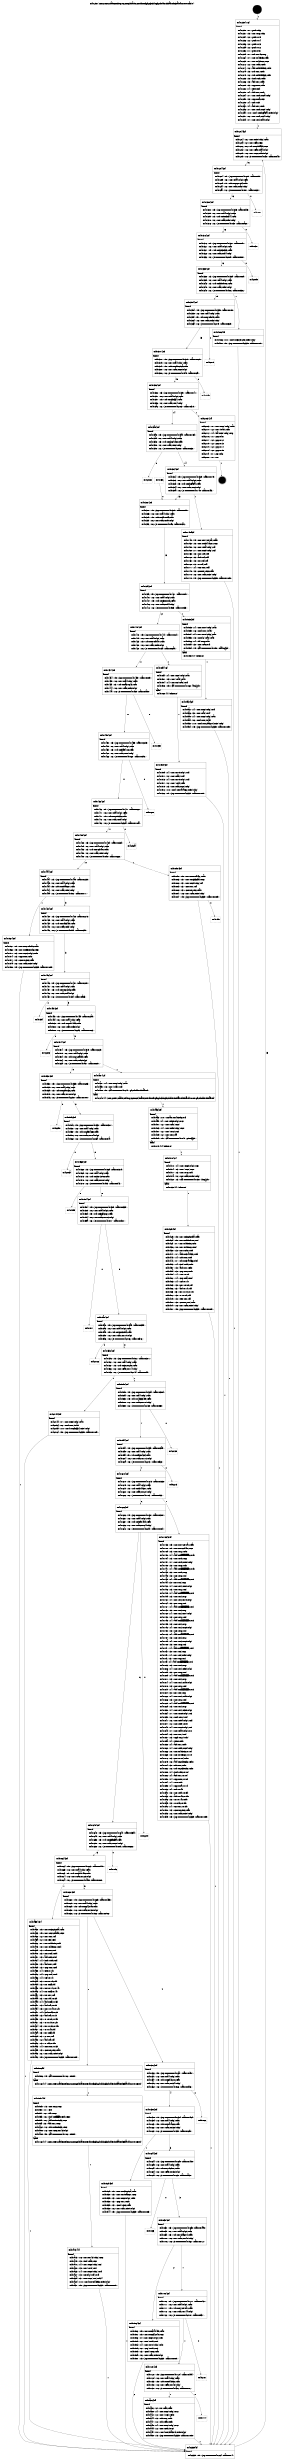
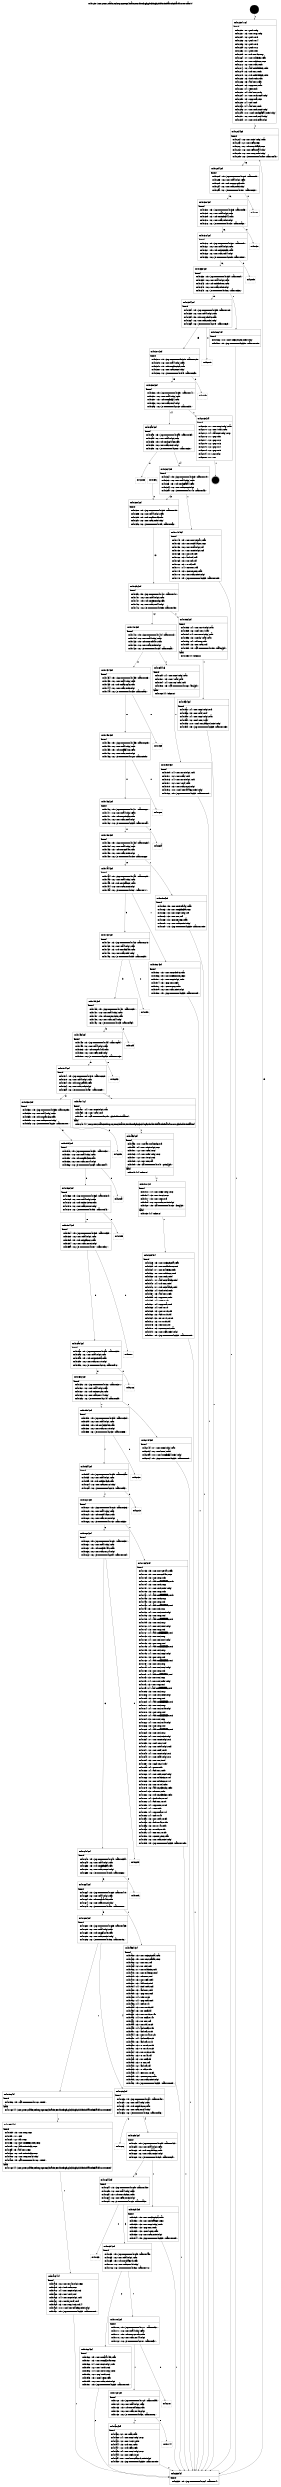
(212, 908) -> (136, 984)
